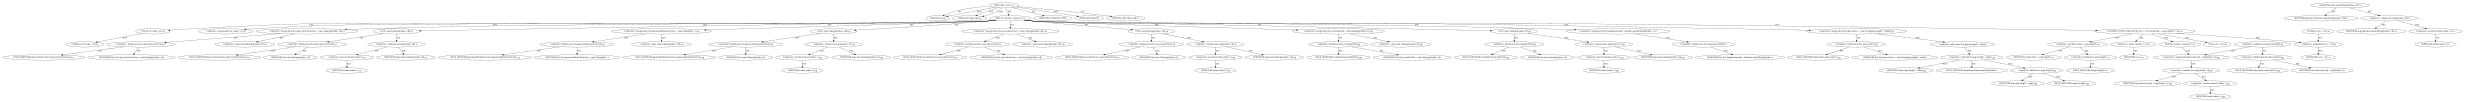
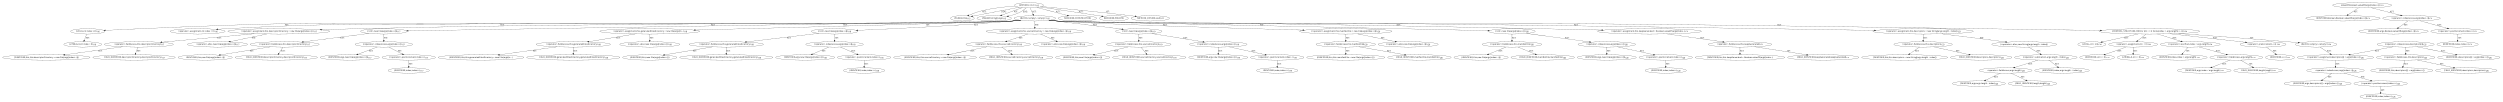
(2318, 37) -> (2133, 50)
none -> (2469, 57)
(1972, 63) -> (1781, 51)
none -> (2204, 71)
